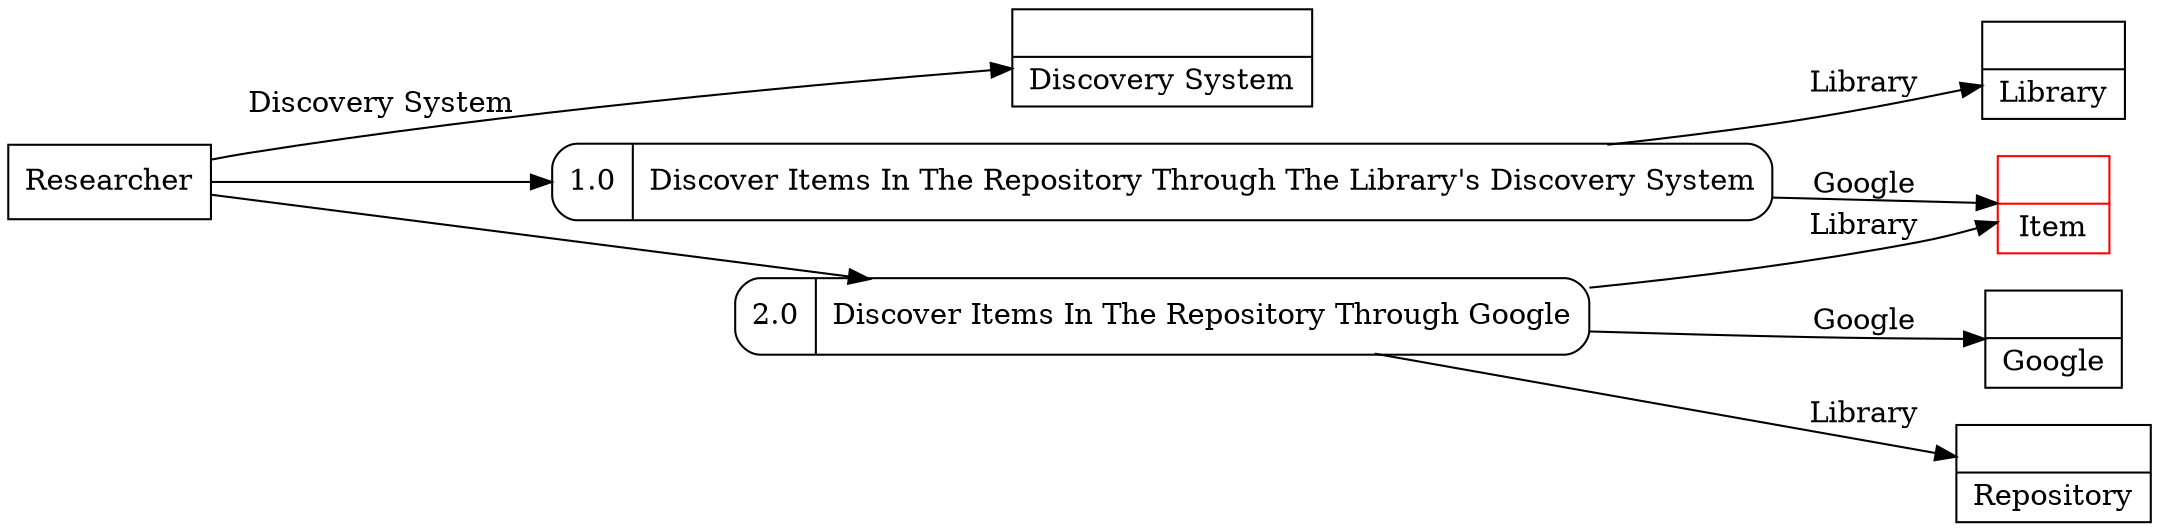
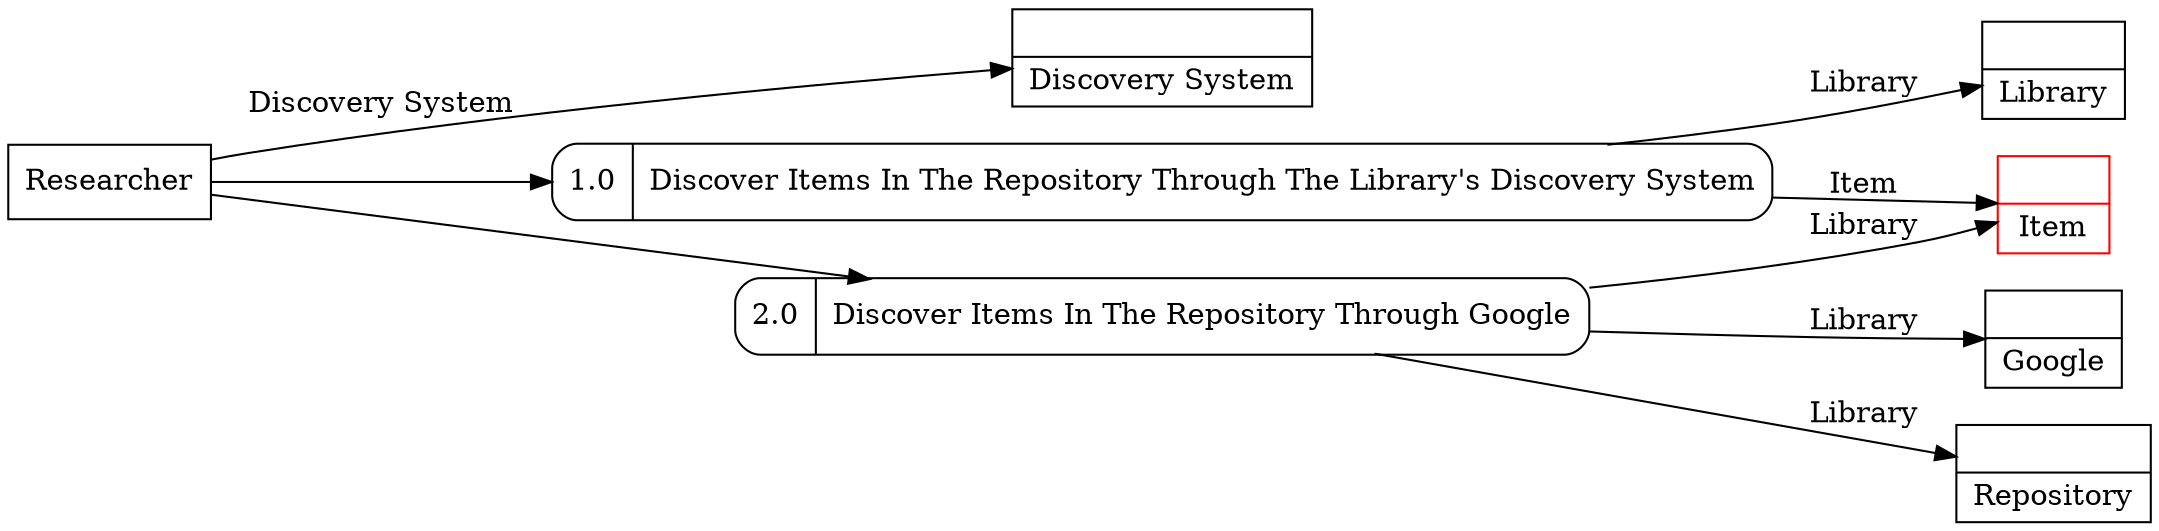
(1864, 185) -> (1864, 185)
(1864, 322) -> (1864, 322)
